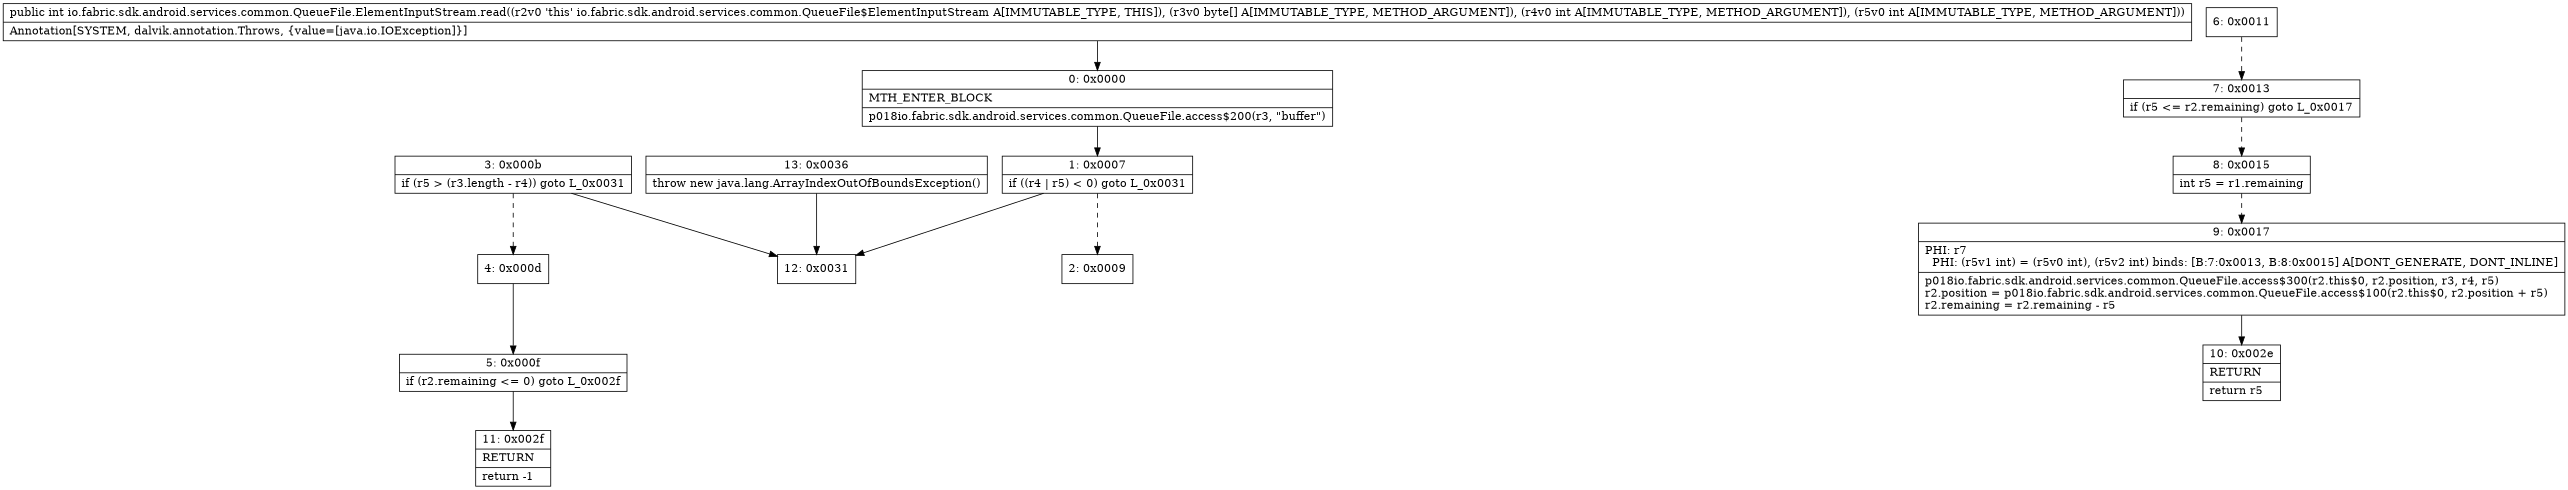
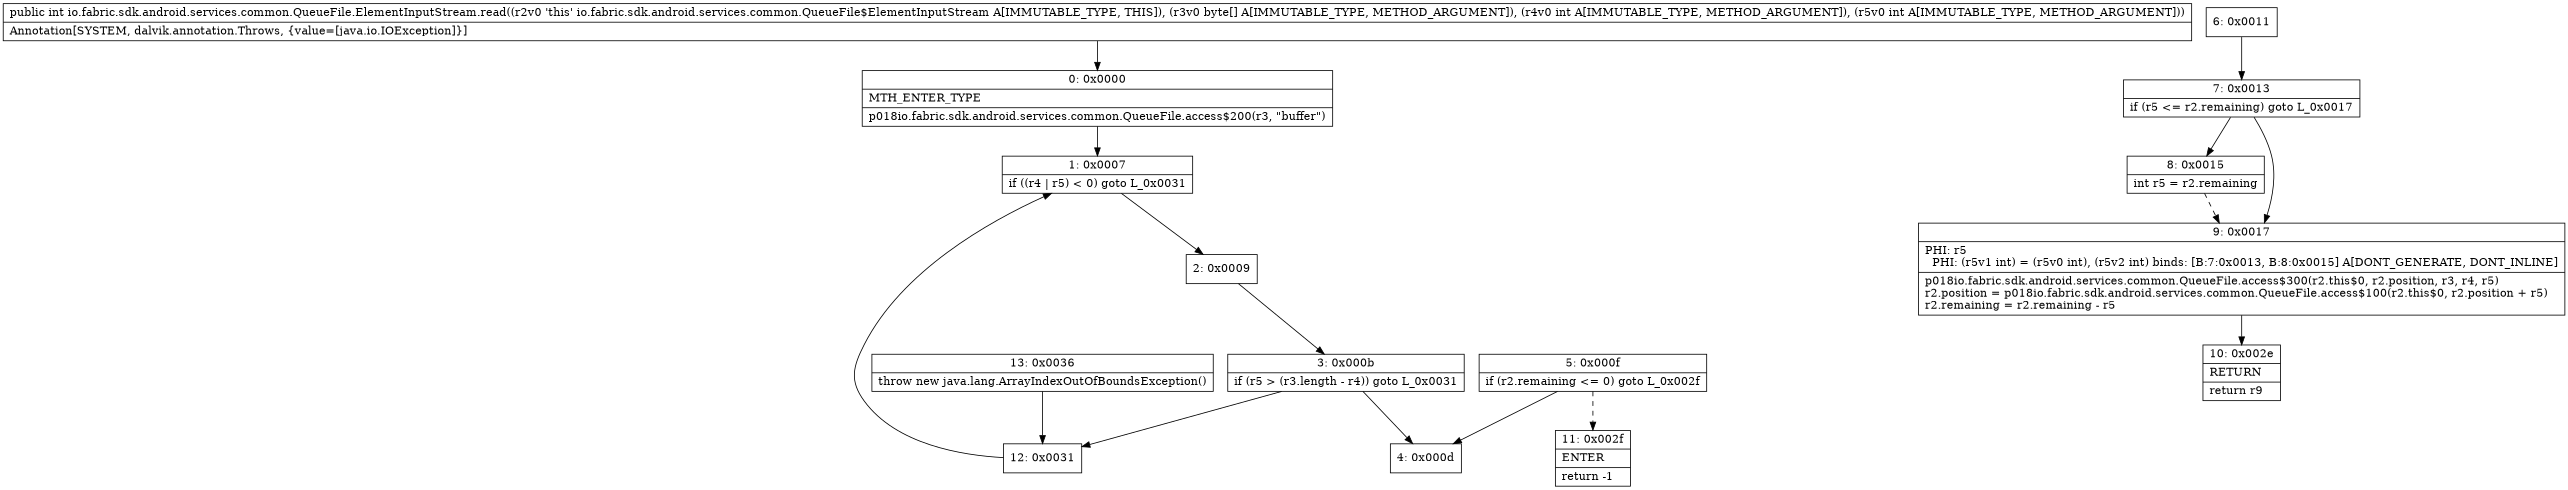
(2242, 54) -> (2242, 54)
(931, 98) -> (925, 98)
(2242, 133) -> (2221, 133)
none -> (2273, 164)
(2242, 184) -> (2196, 184)
(513, 220) -> (1385, 414)
(1097, 220) -> (1159, 221)
(954, 223) -> (870, 335)
(1948, 251) -> (1948, 251)
(513, 315) -> (1509, 416)
none -> (1278, 316)
(2236, 391) -> (2236, 391)
(513, 407) -> (1593, 407)
(508, 458) -> (1583, 458)
